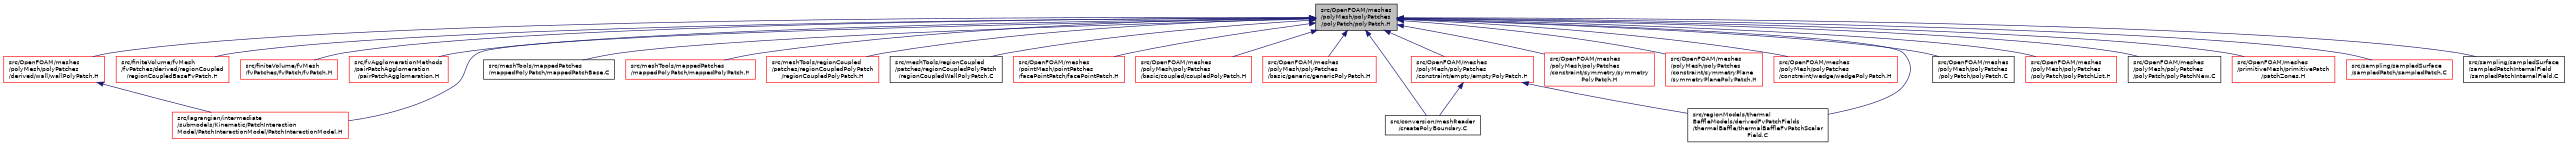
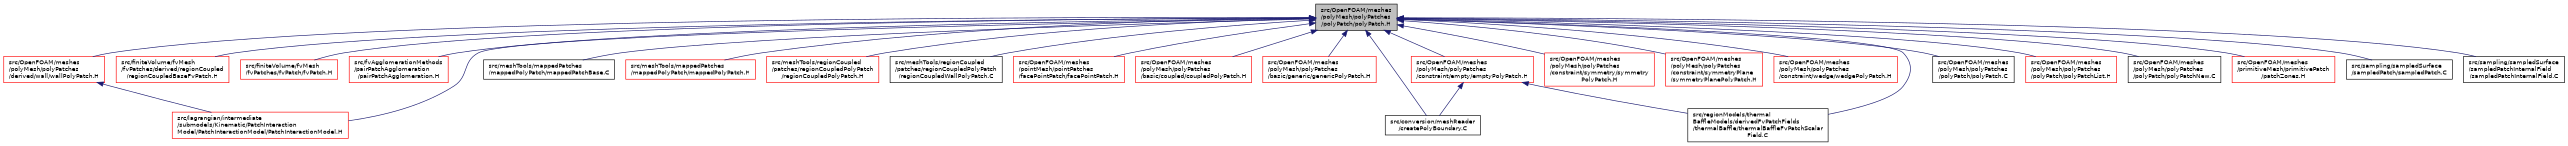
(2399, 70) -> (2399, 70)
